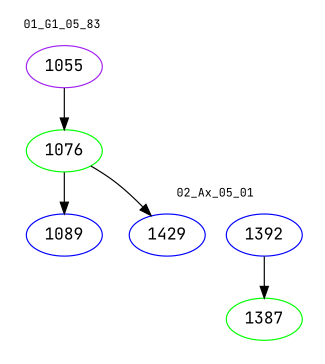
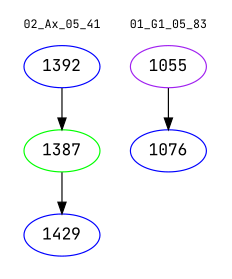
(64, 151) -> (168, 151)
(128, 193) -> (62, 187)
(216, 194) -> (63, 25)
(64, 235) -> none
